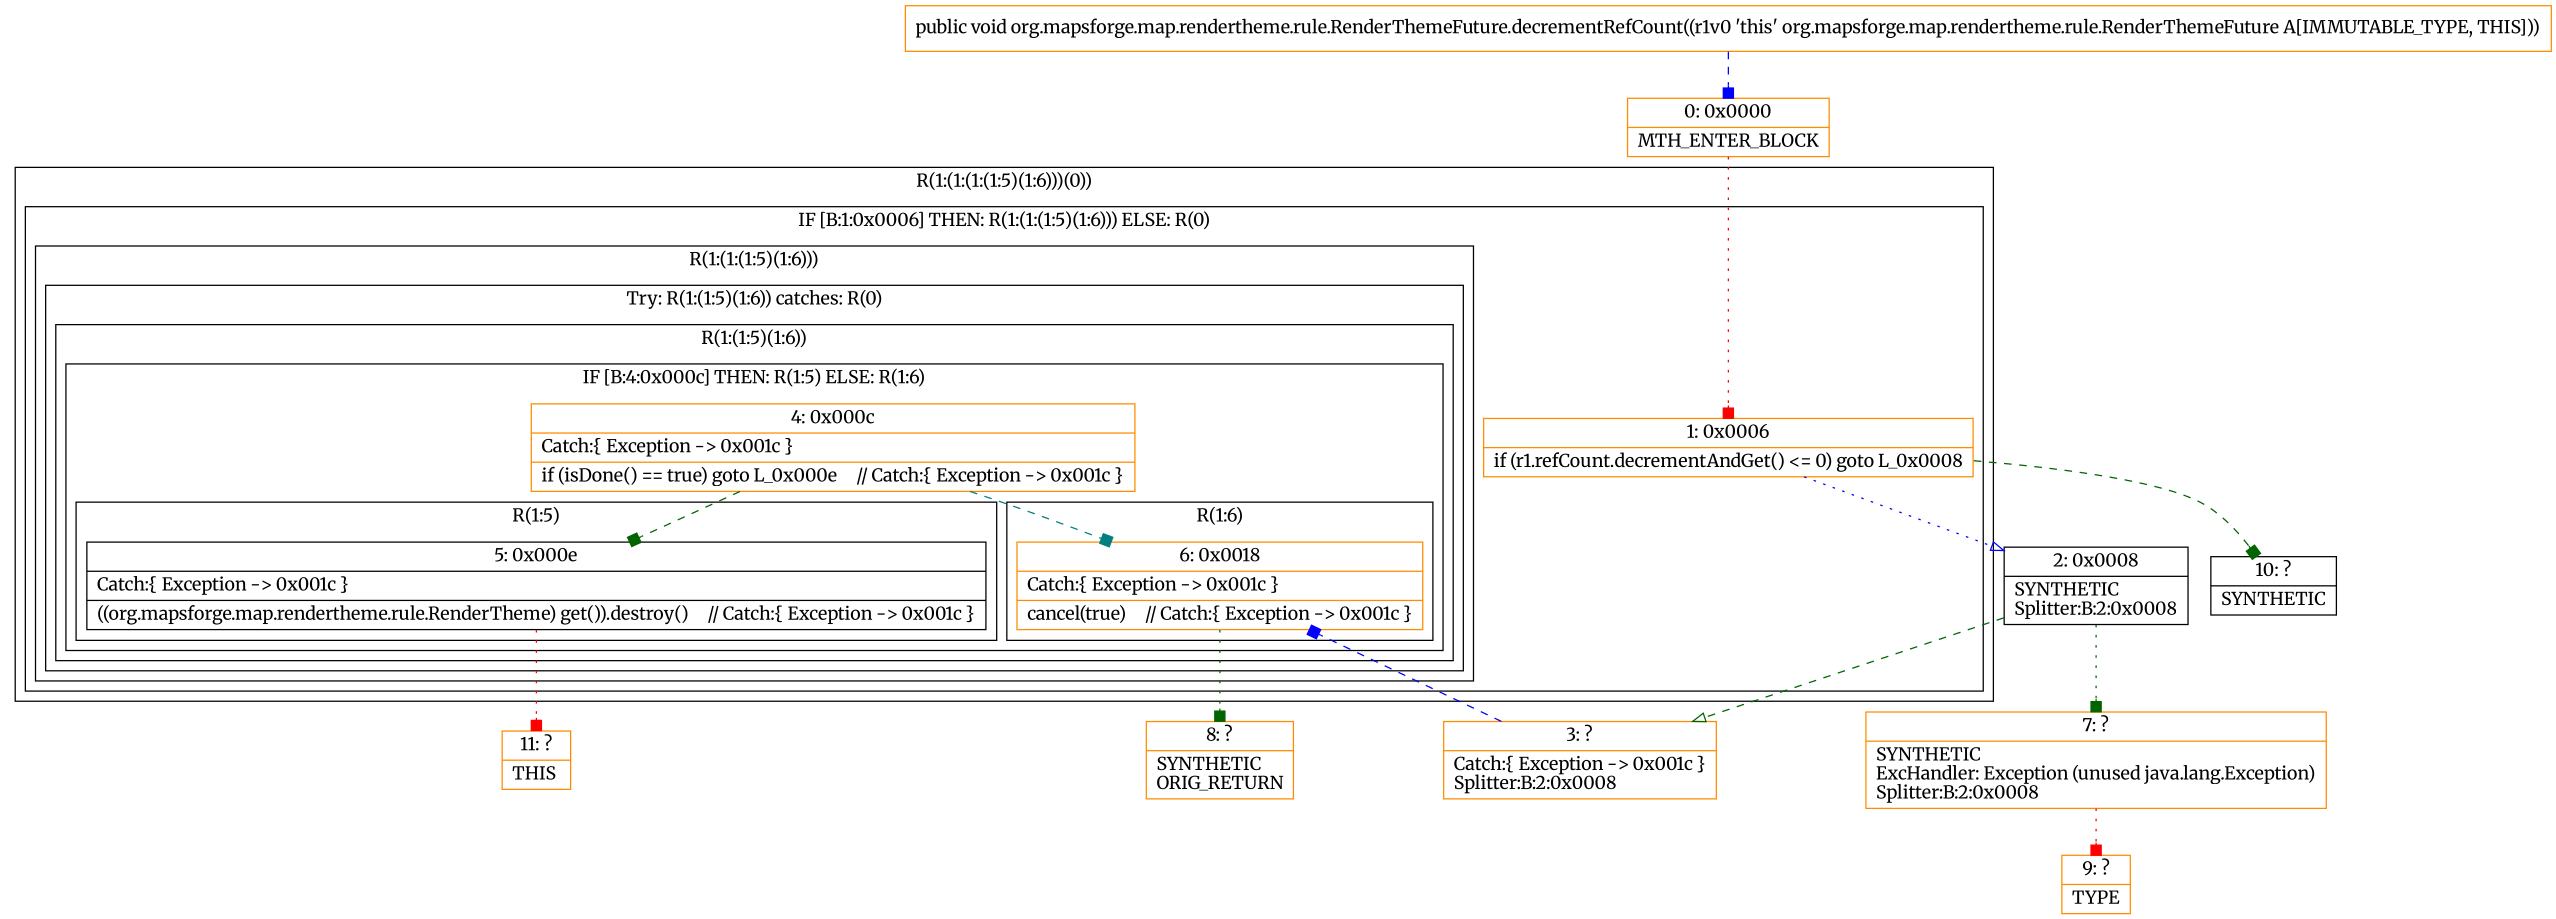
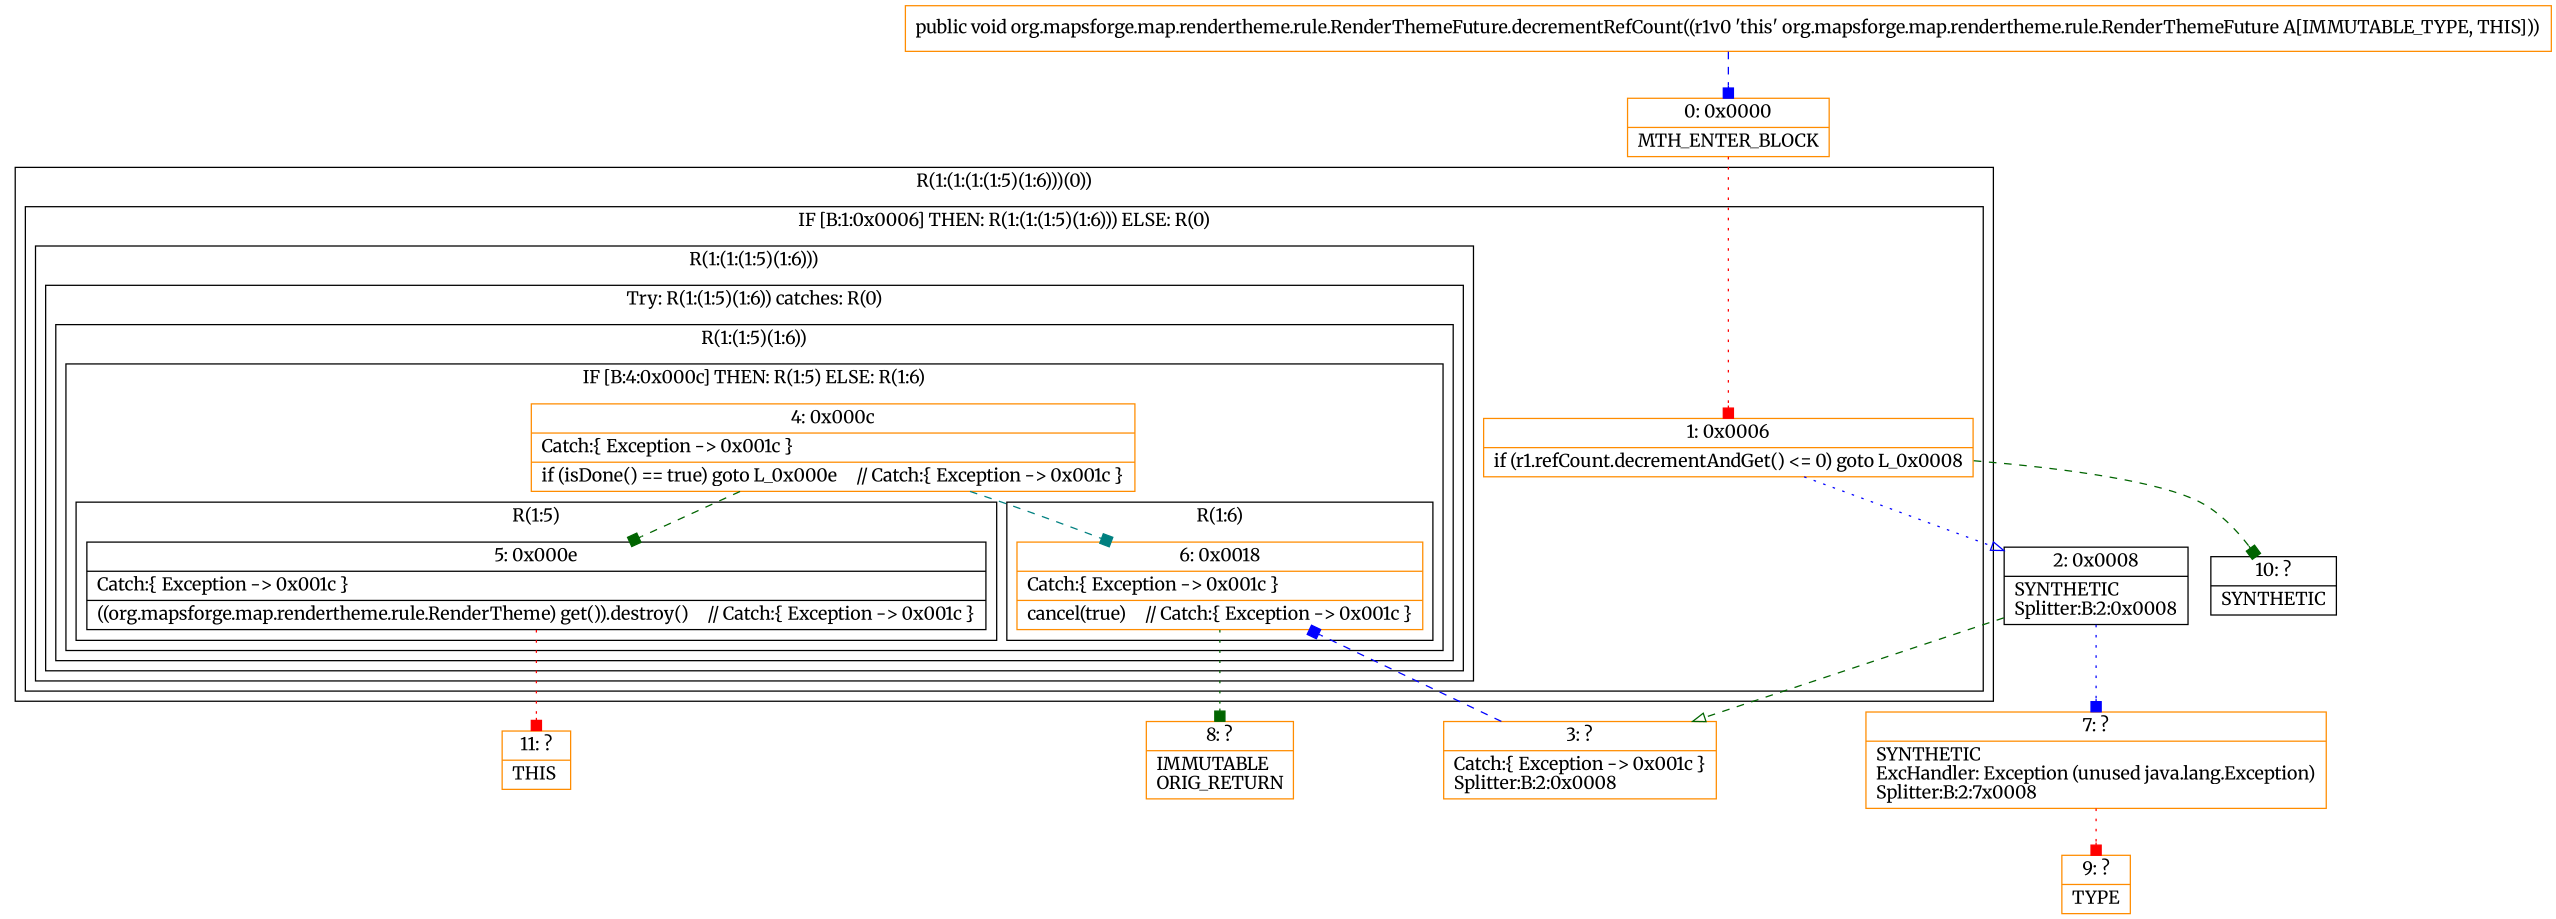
(2096, 662) -> (2096, 662)
(1209, 765) -> (1213, 765)
(1958, 793) -> (1957, 793)
